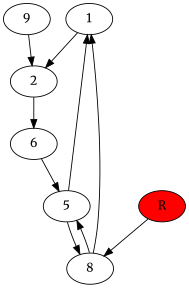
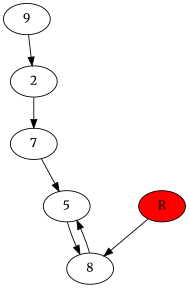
(89, 19) -> none
(34, 144) -> (34, 144)
